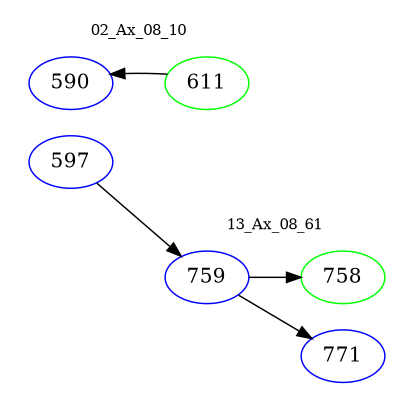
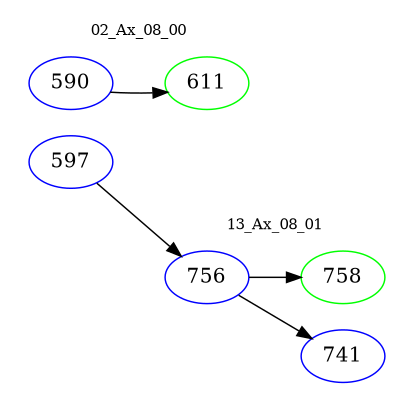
(139, 31) -> (139, 31)
(146, 73) -> (131, 93)
(275, 226) -> (275, 226)
(207, 277) -> (207, 277)
(343, 356) -> (343, 356)
